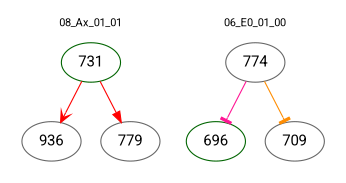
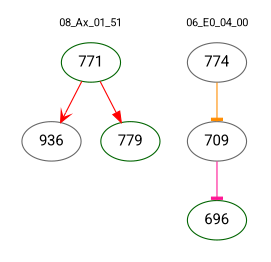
(91, 24) -> (91, 24)
(255, 24) -> (218, 24)
(91, 62) -> (91, 62)
(237, 99) -> (217, 178)
(130, 141) -> (130, 141)
